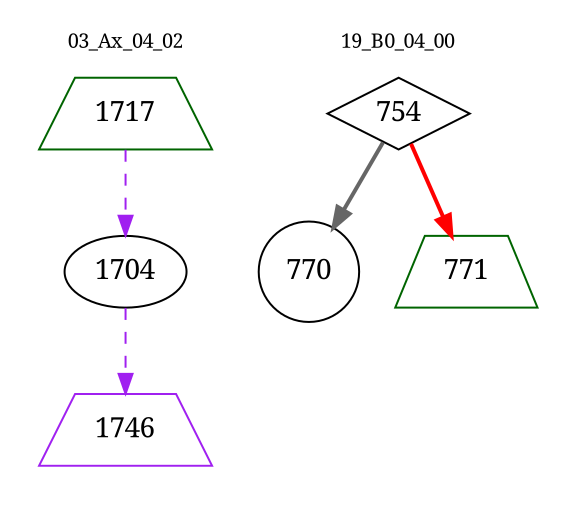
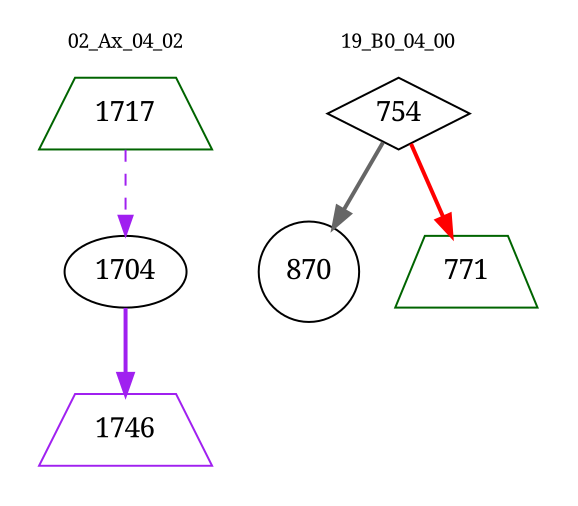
(126, 43) -> (126, 43)
(309, 272) -> (309, 272)
(126, 341) -> (126, 341)
